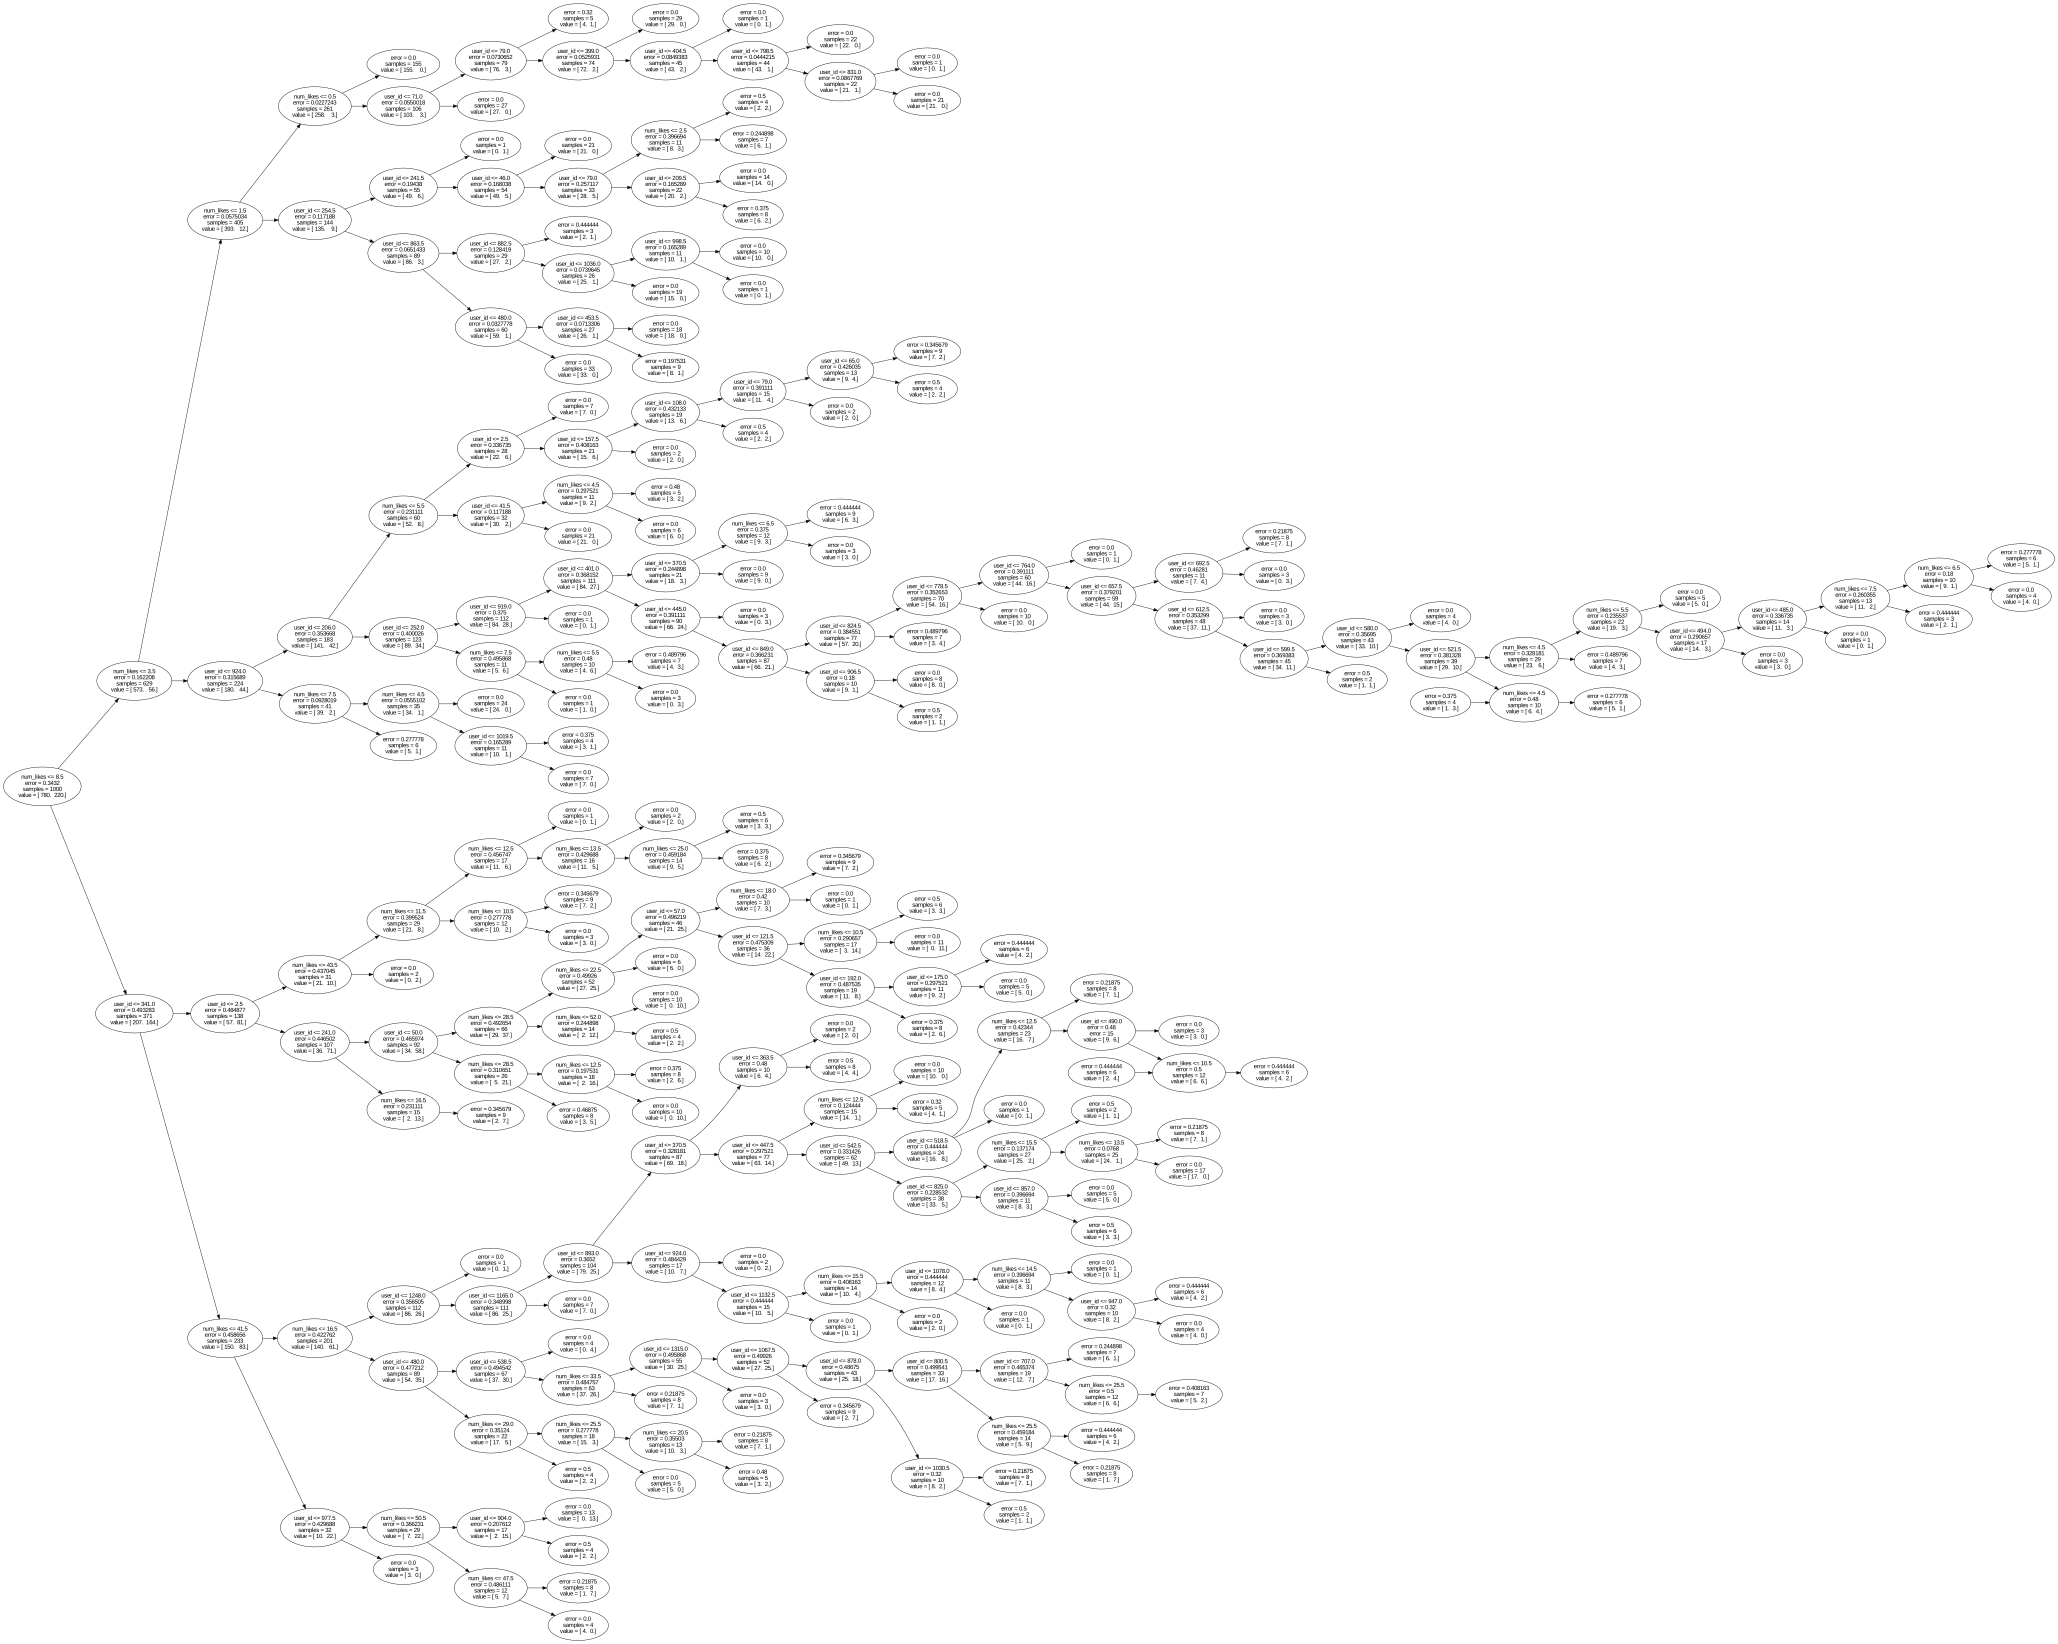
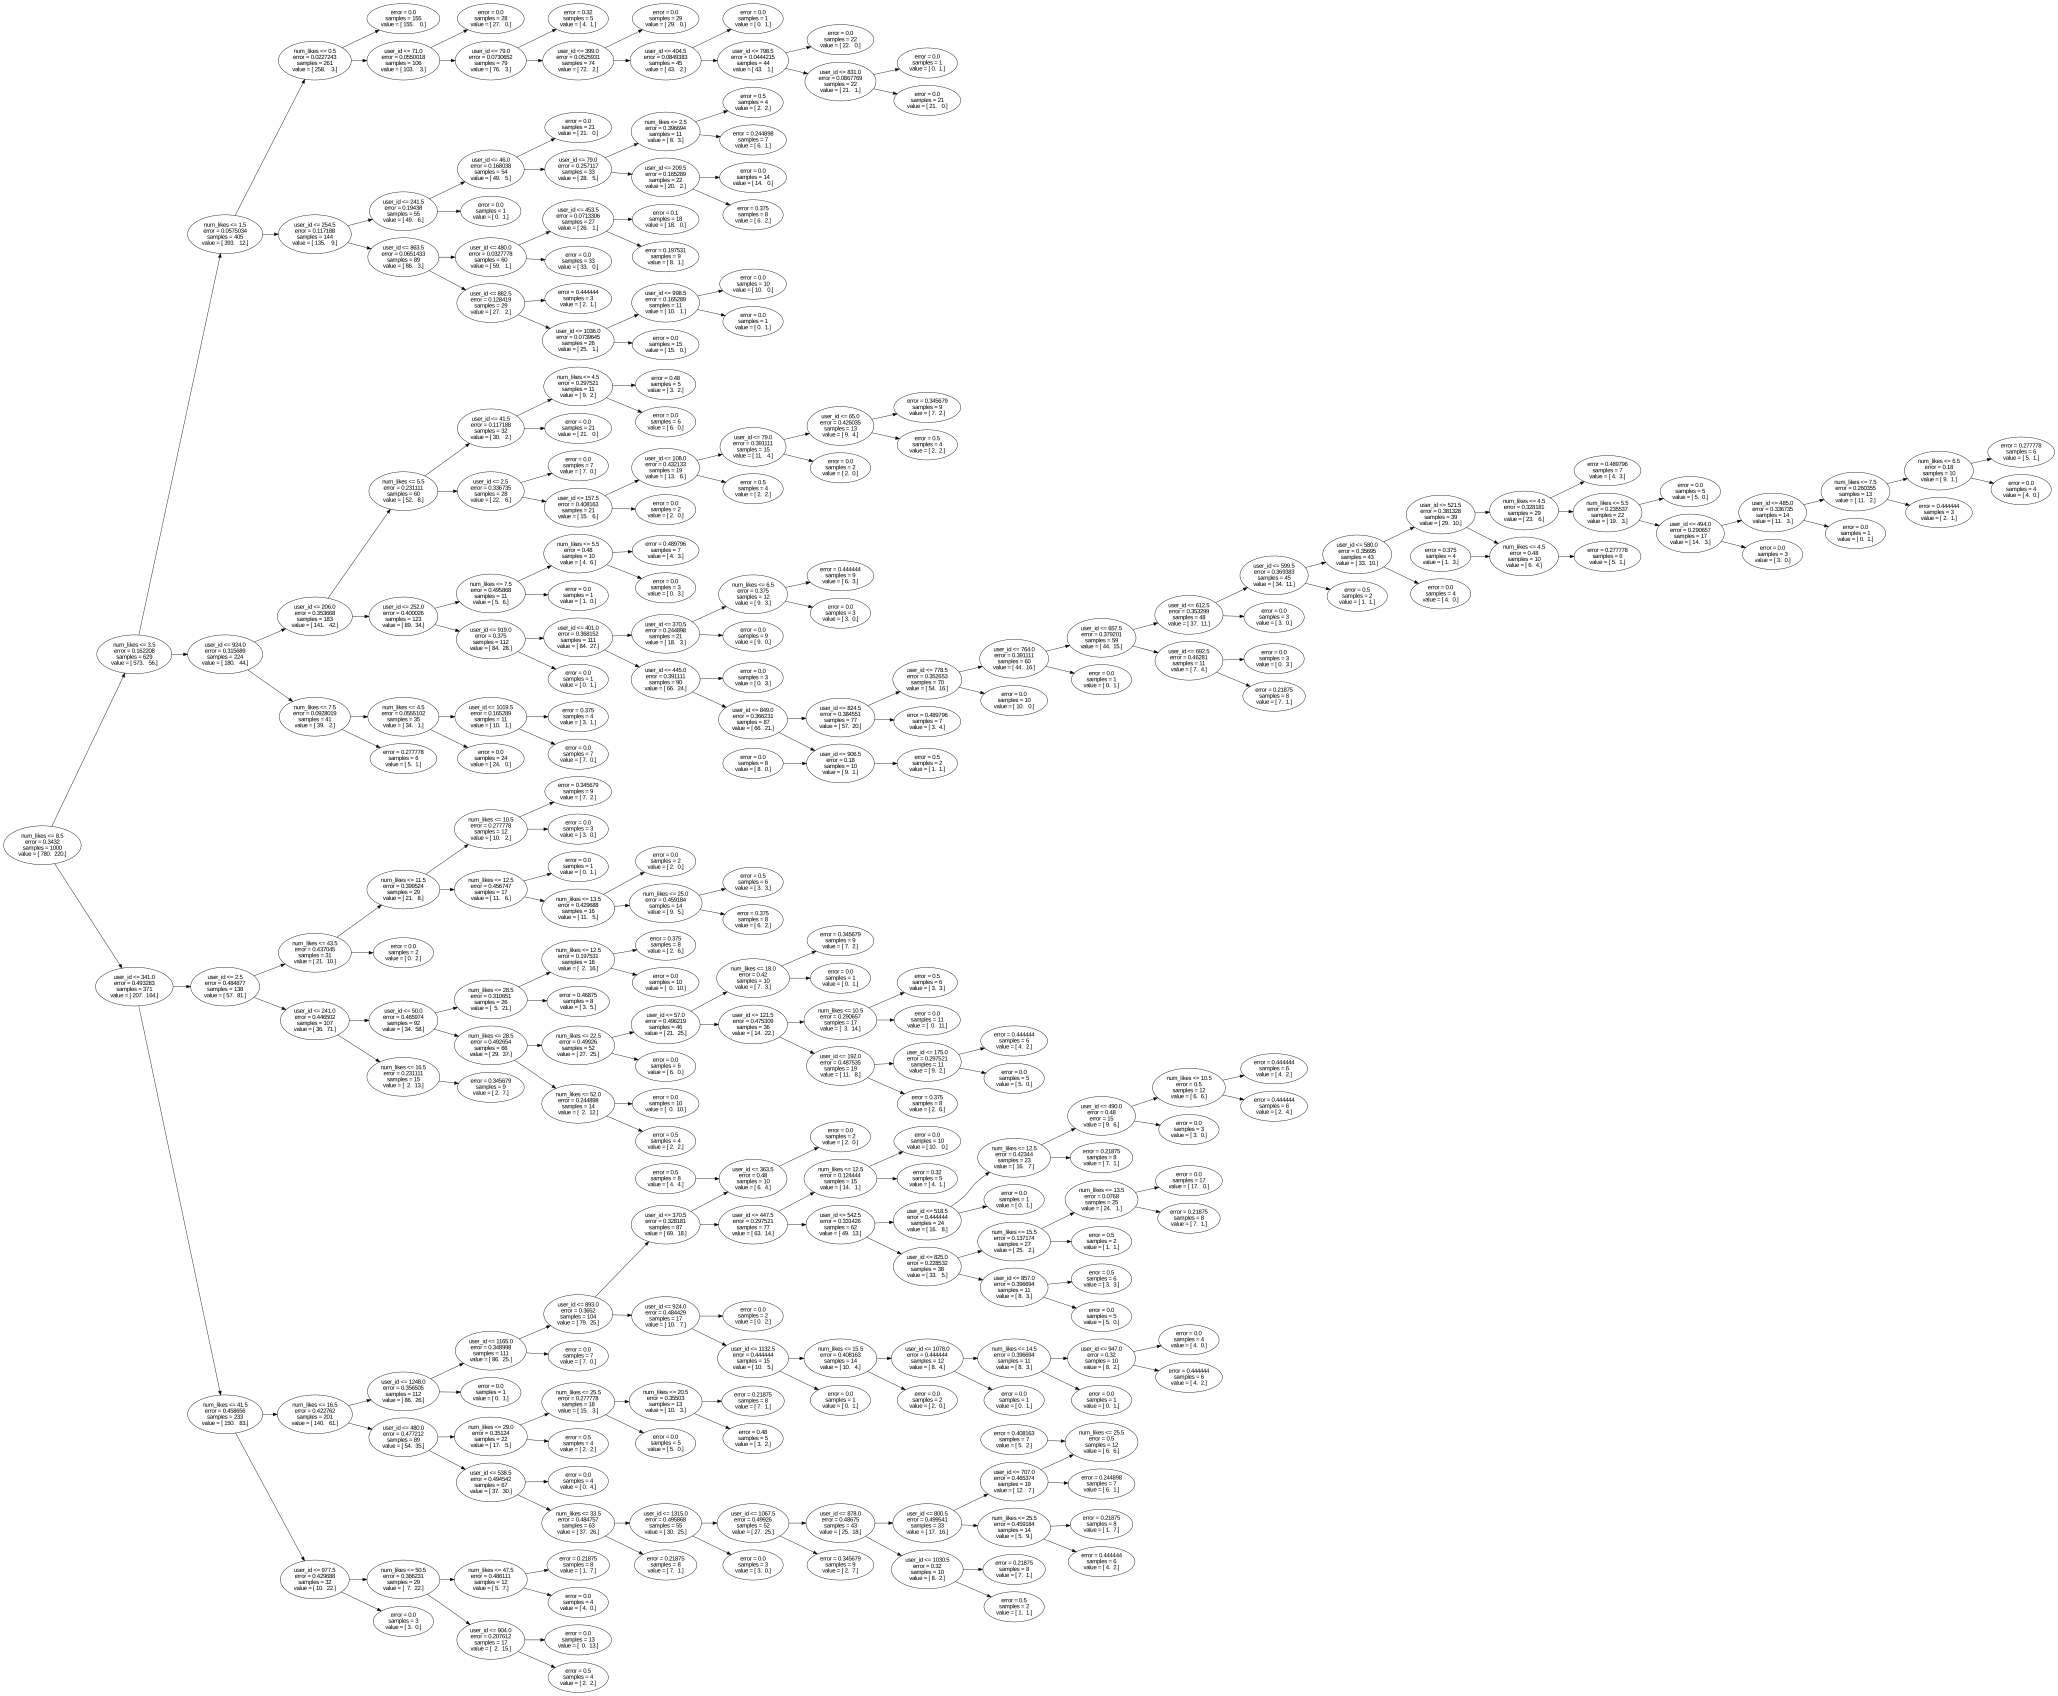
(491, 106) -> (491, 19)
(666, 293) -> (666, 345)
(666, 330) -> (666, 219)
(884, 680) -> (793, 763)
(797, 1067) -> (705, 1179)
(1142, 1073) -> (1231, 1097)
(1145, 1395) -> (1054, 1441)
